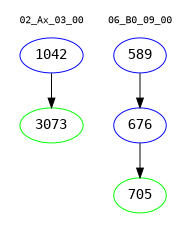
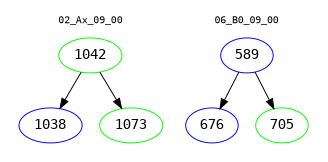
(52, 21) -> (91, 21)
(52, 55) -> (90, 55)
none -> (51, 125)
(52, 125) -> (131, 125)
(140, 156) -> (262, 86)
